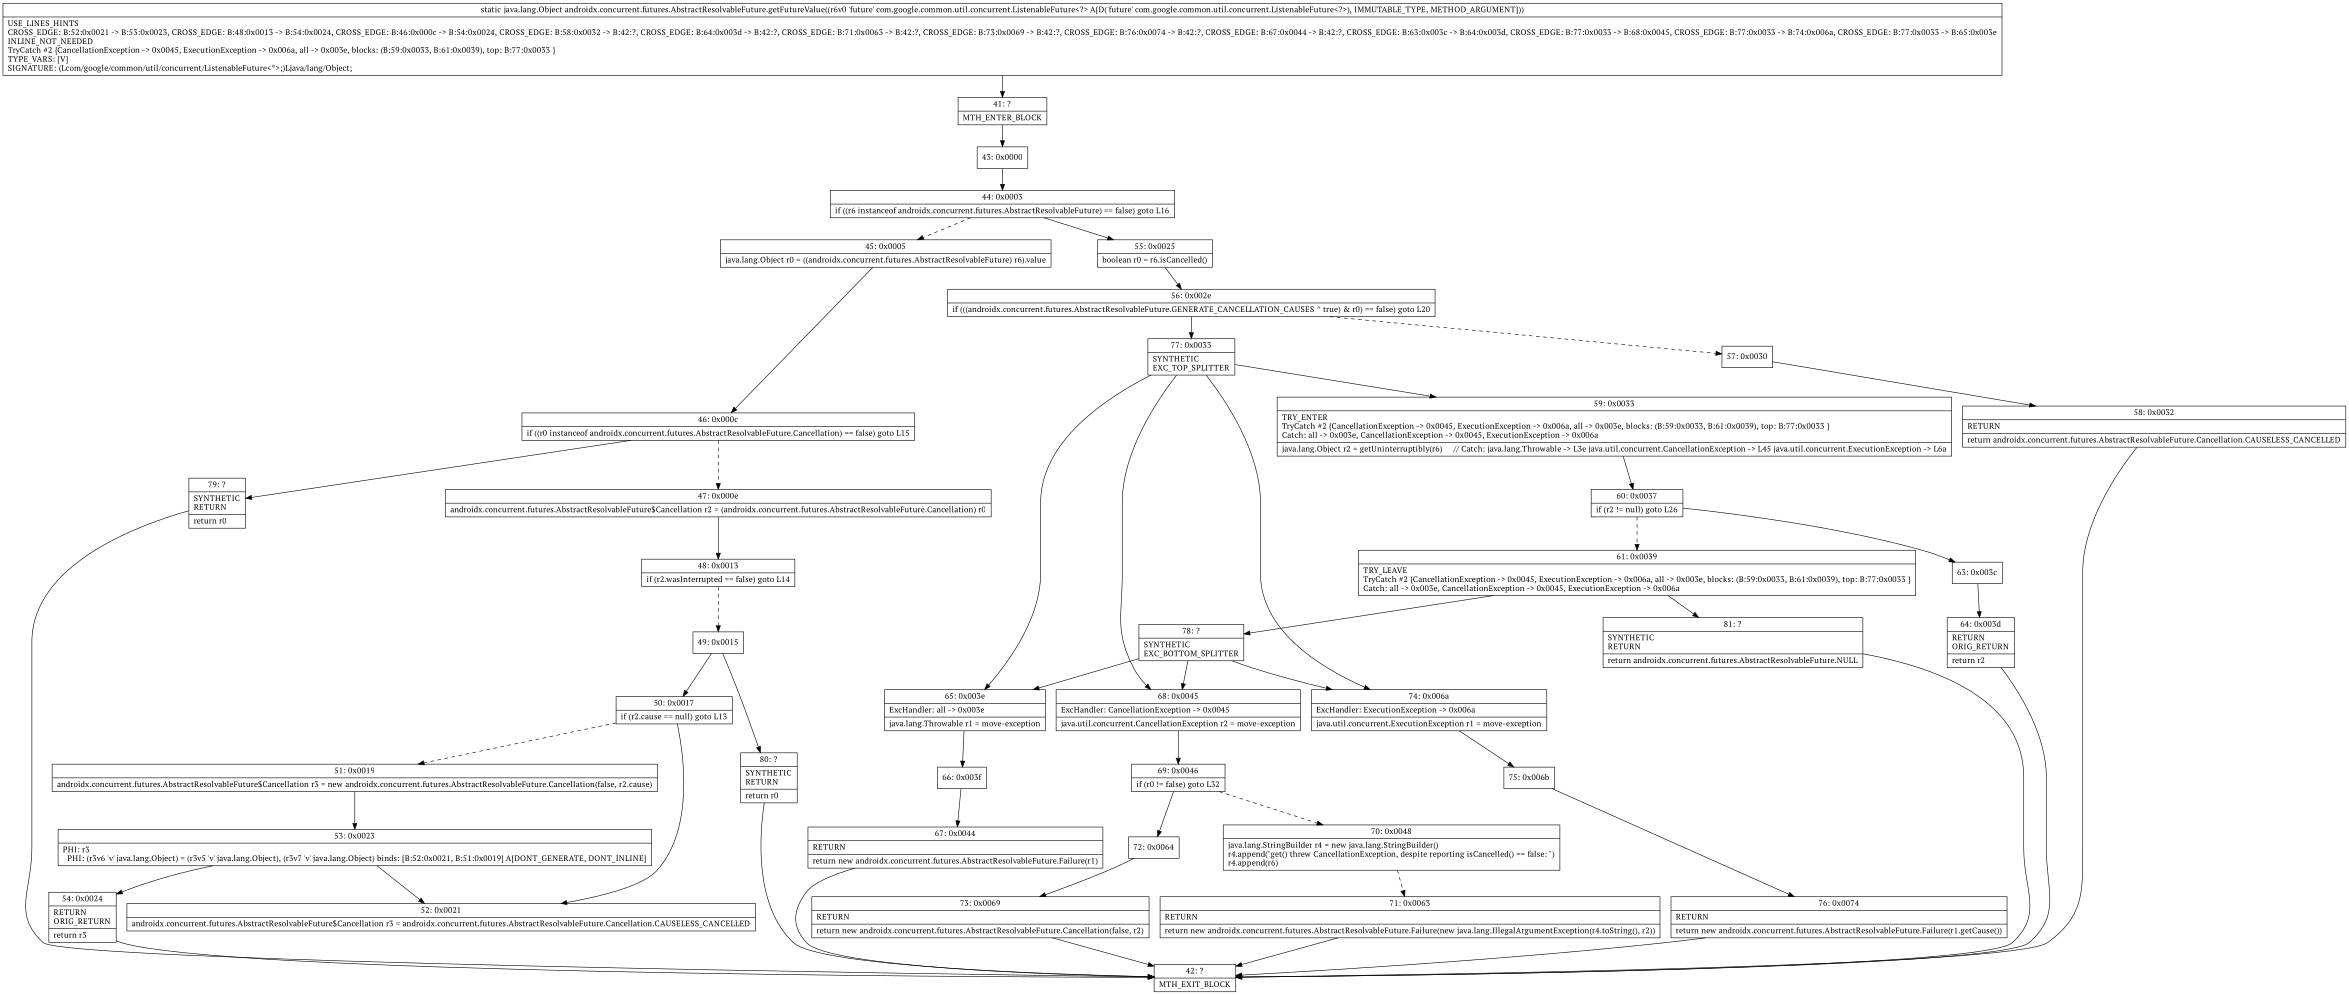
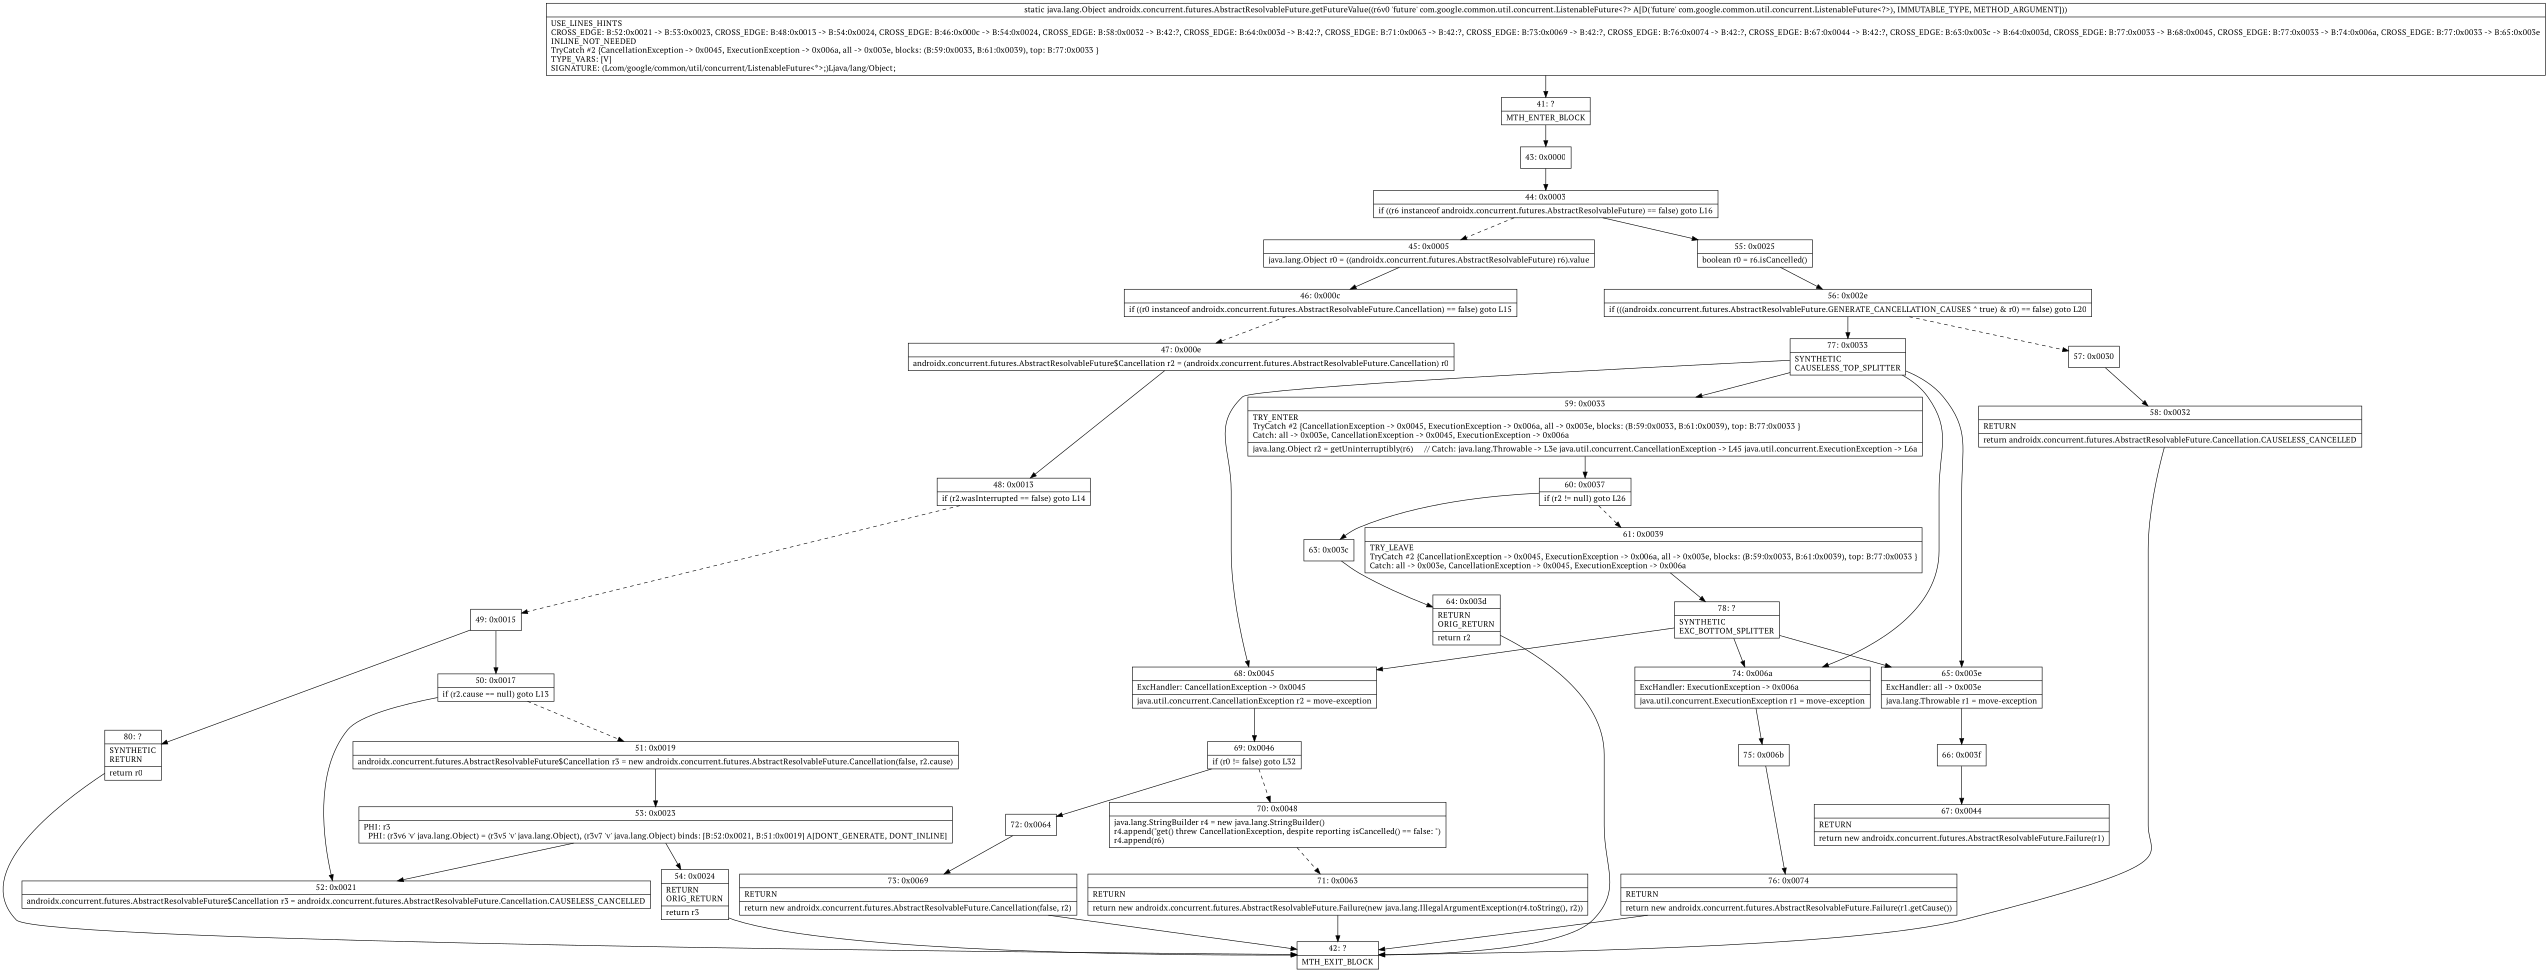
(1191, 368) -> (1848, 368)
(217, 503) -> none
(1733, 643) -> none
(809, 944) -> none
